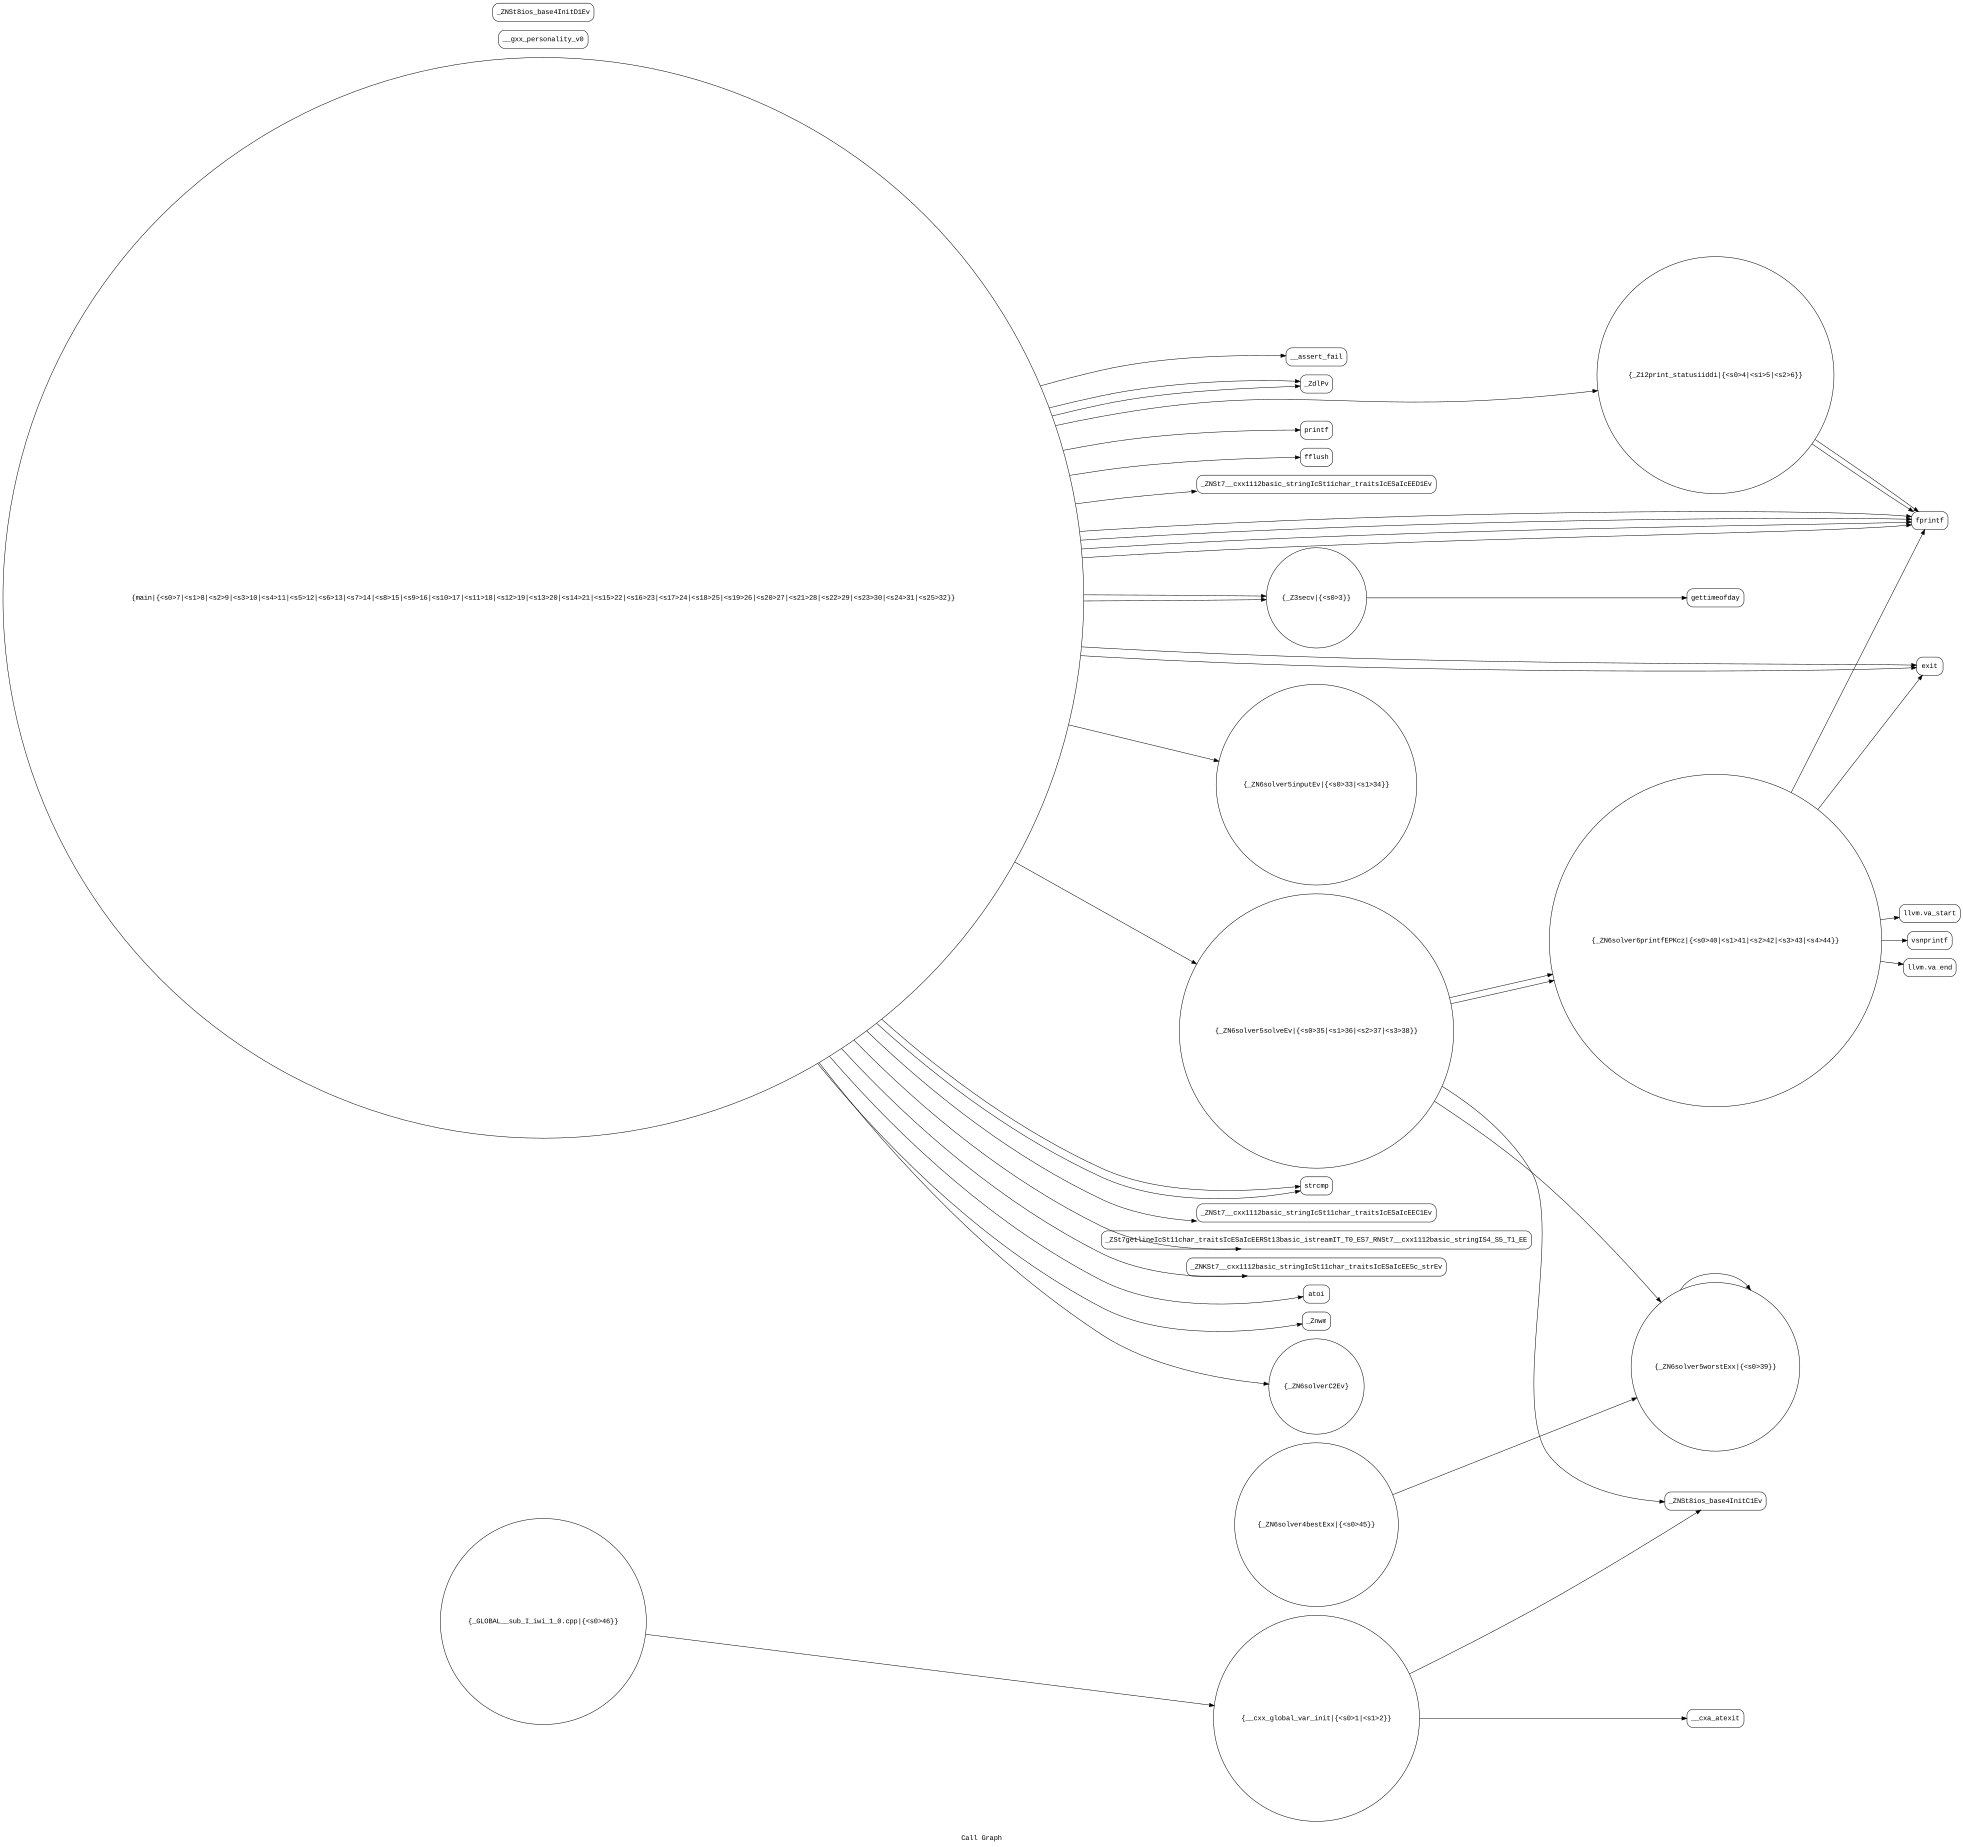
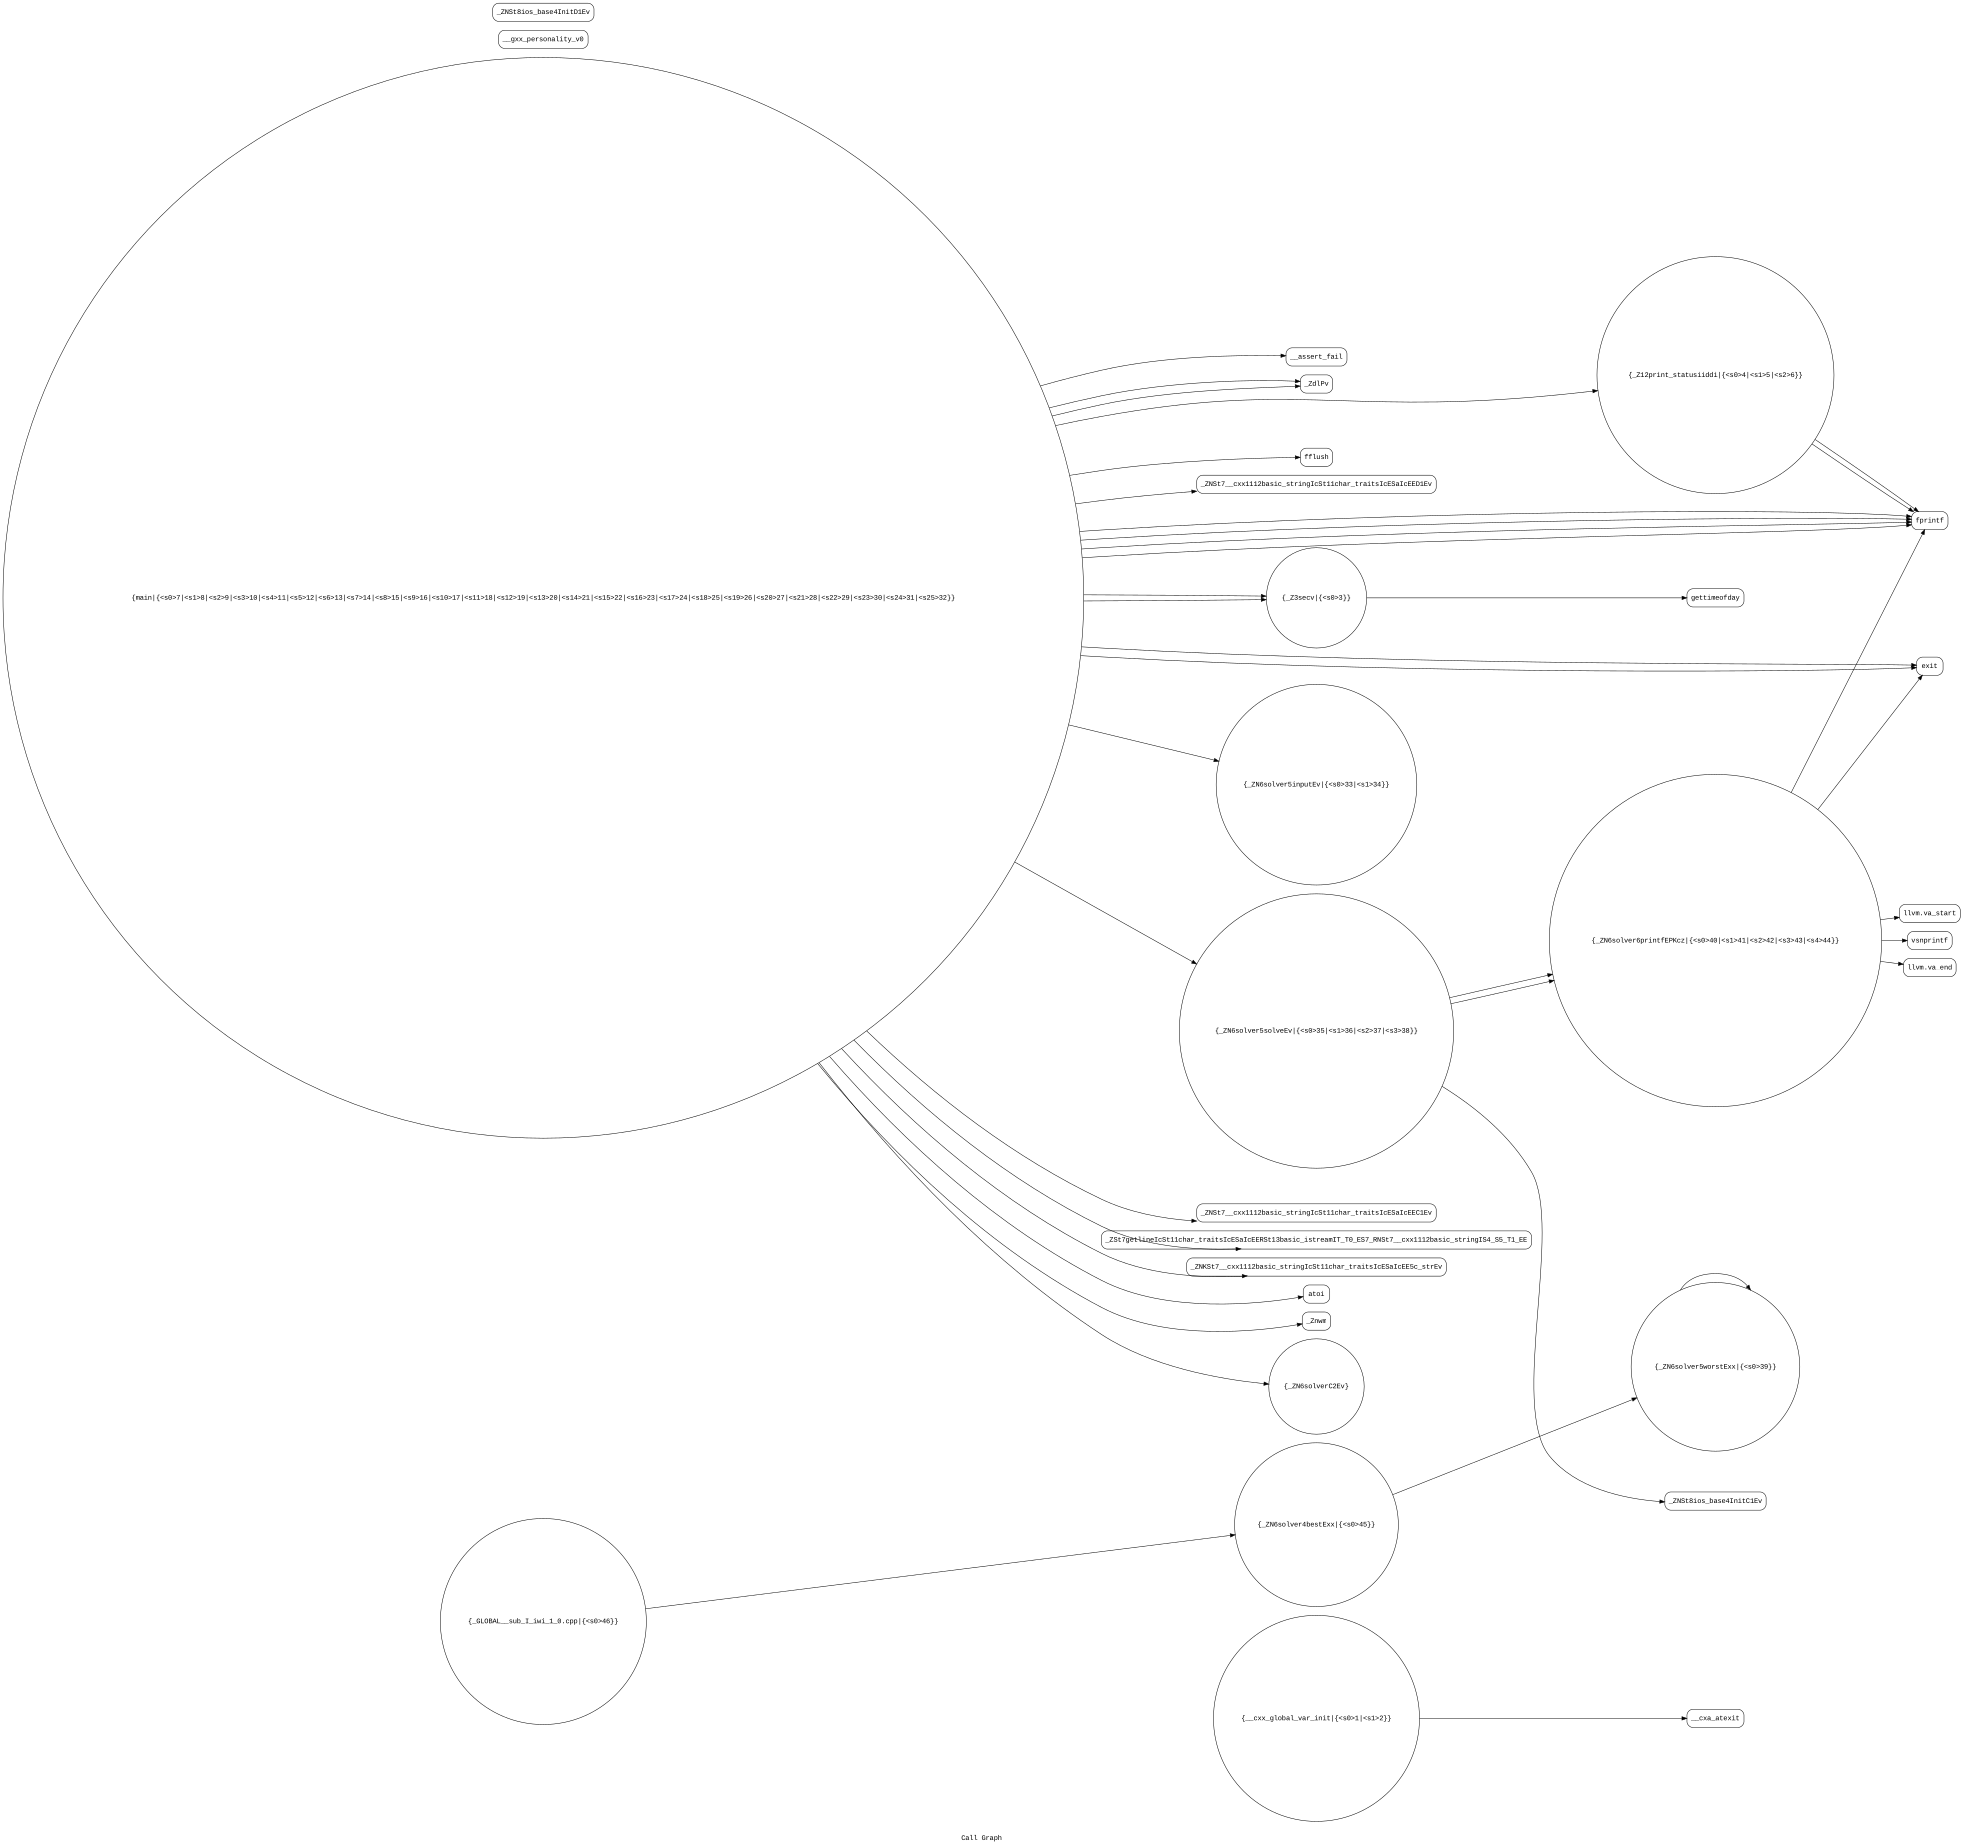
(1316, 430) -> none
(1316, 1186) -> none
(1553, 1191) -> none
(1555, 1597) -> none
(927, 1670) -> (938, 1572)
